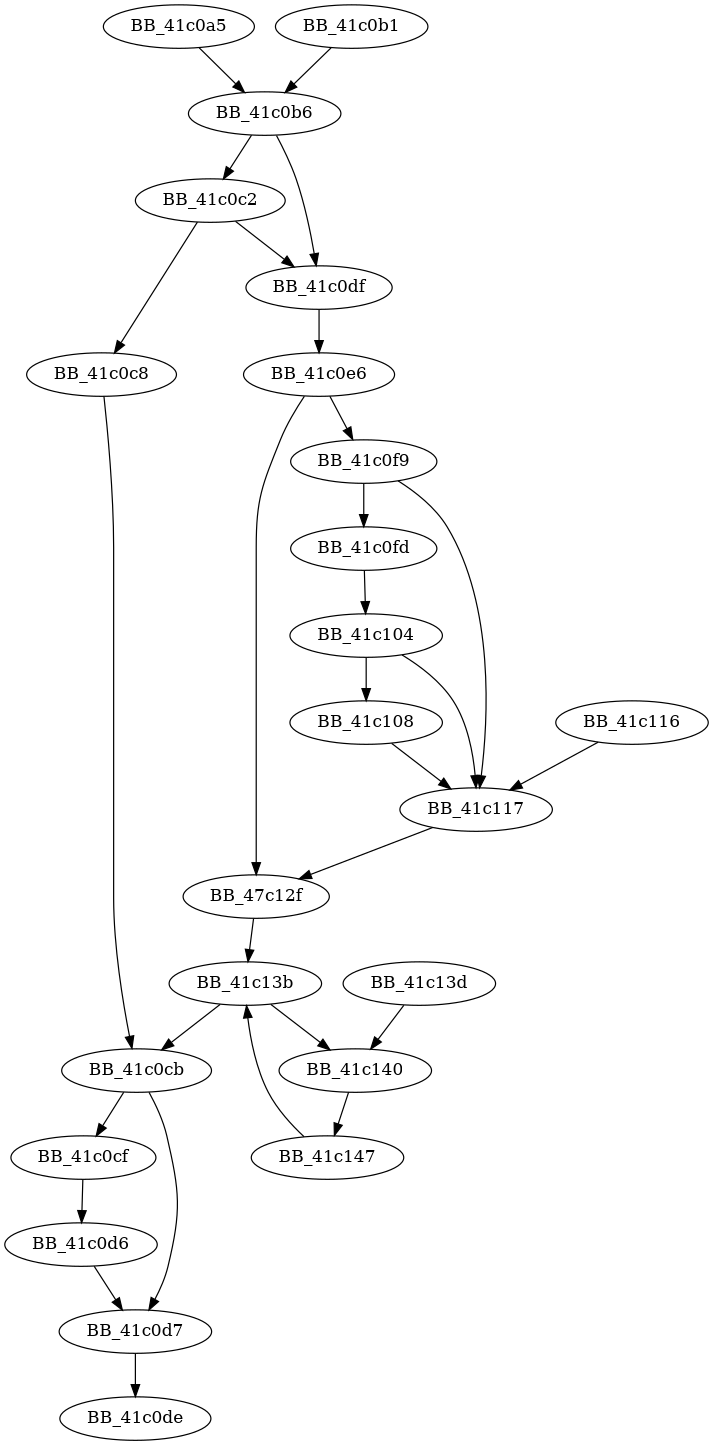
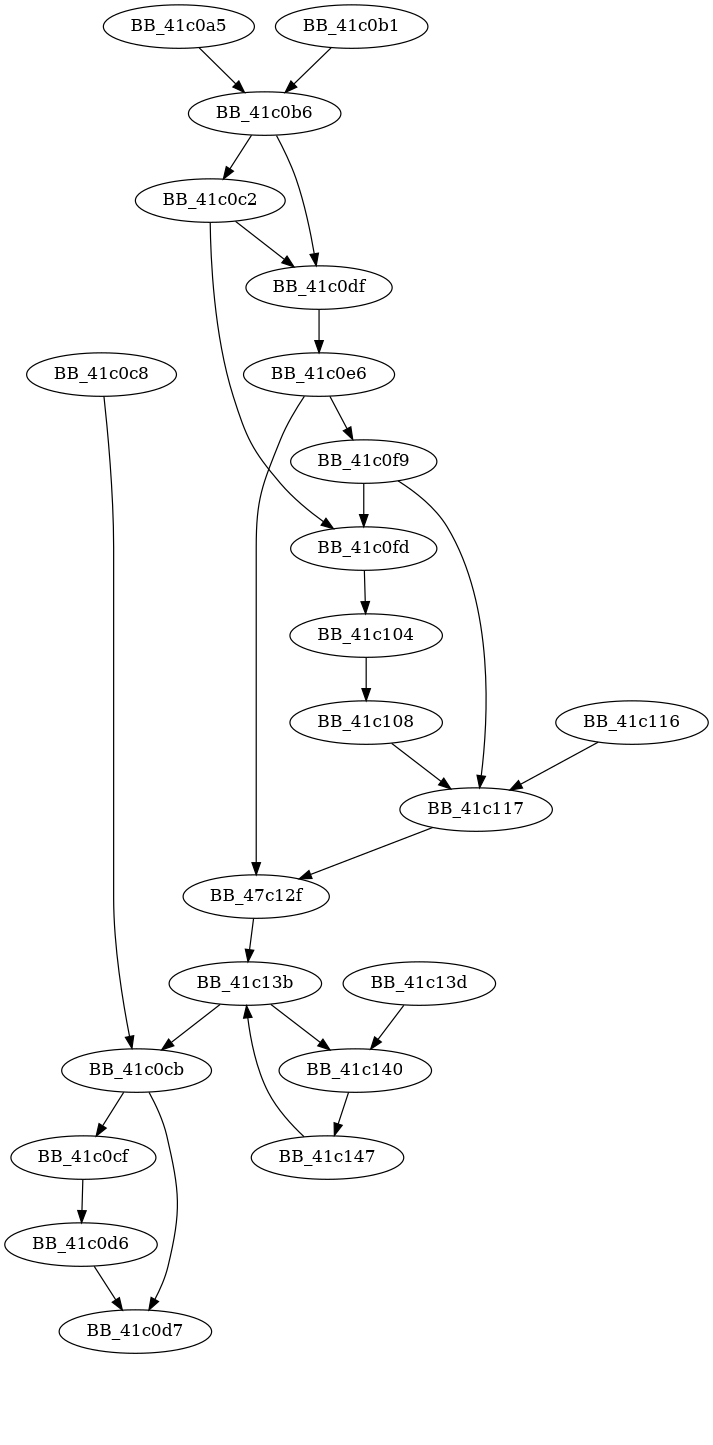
(159, 282) -> (231, 388)
(455, 705) -> none
(135, 1419) -> none
